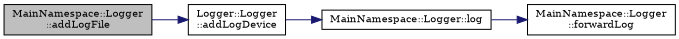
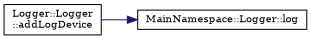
(78, 20) -> none
(601, 20) -> none
